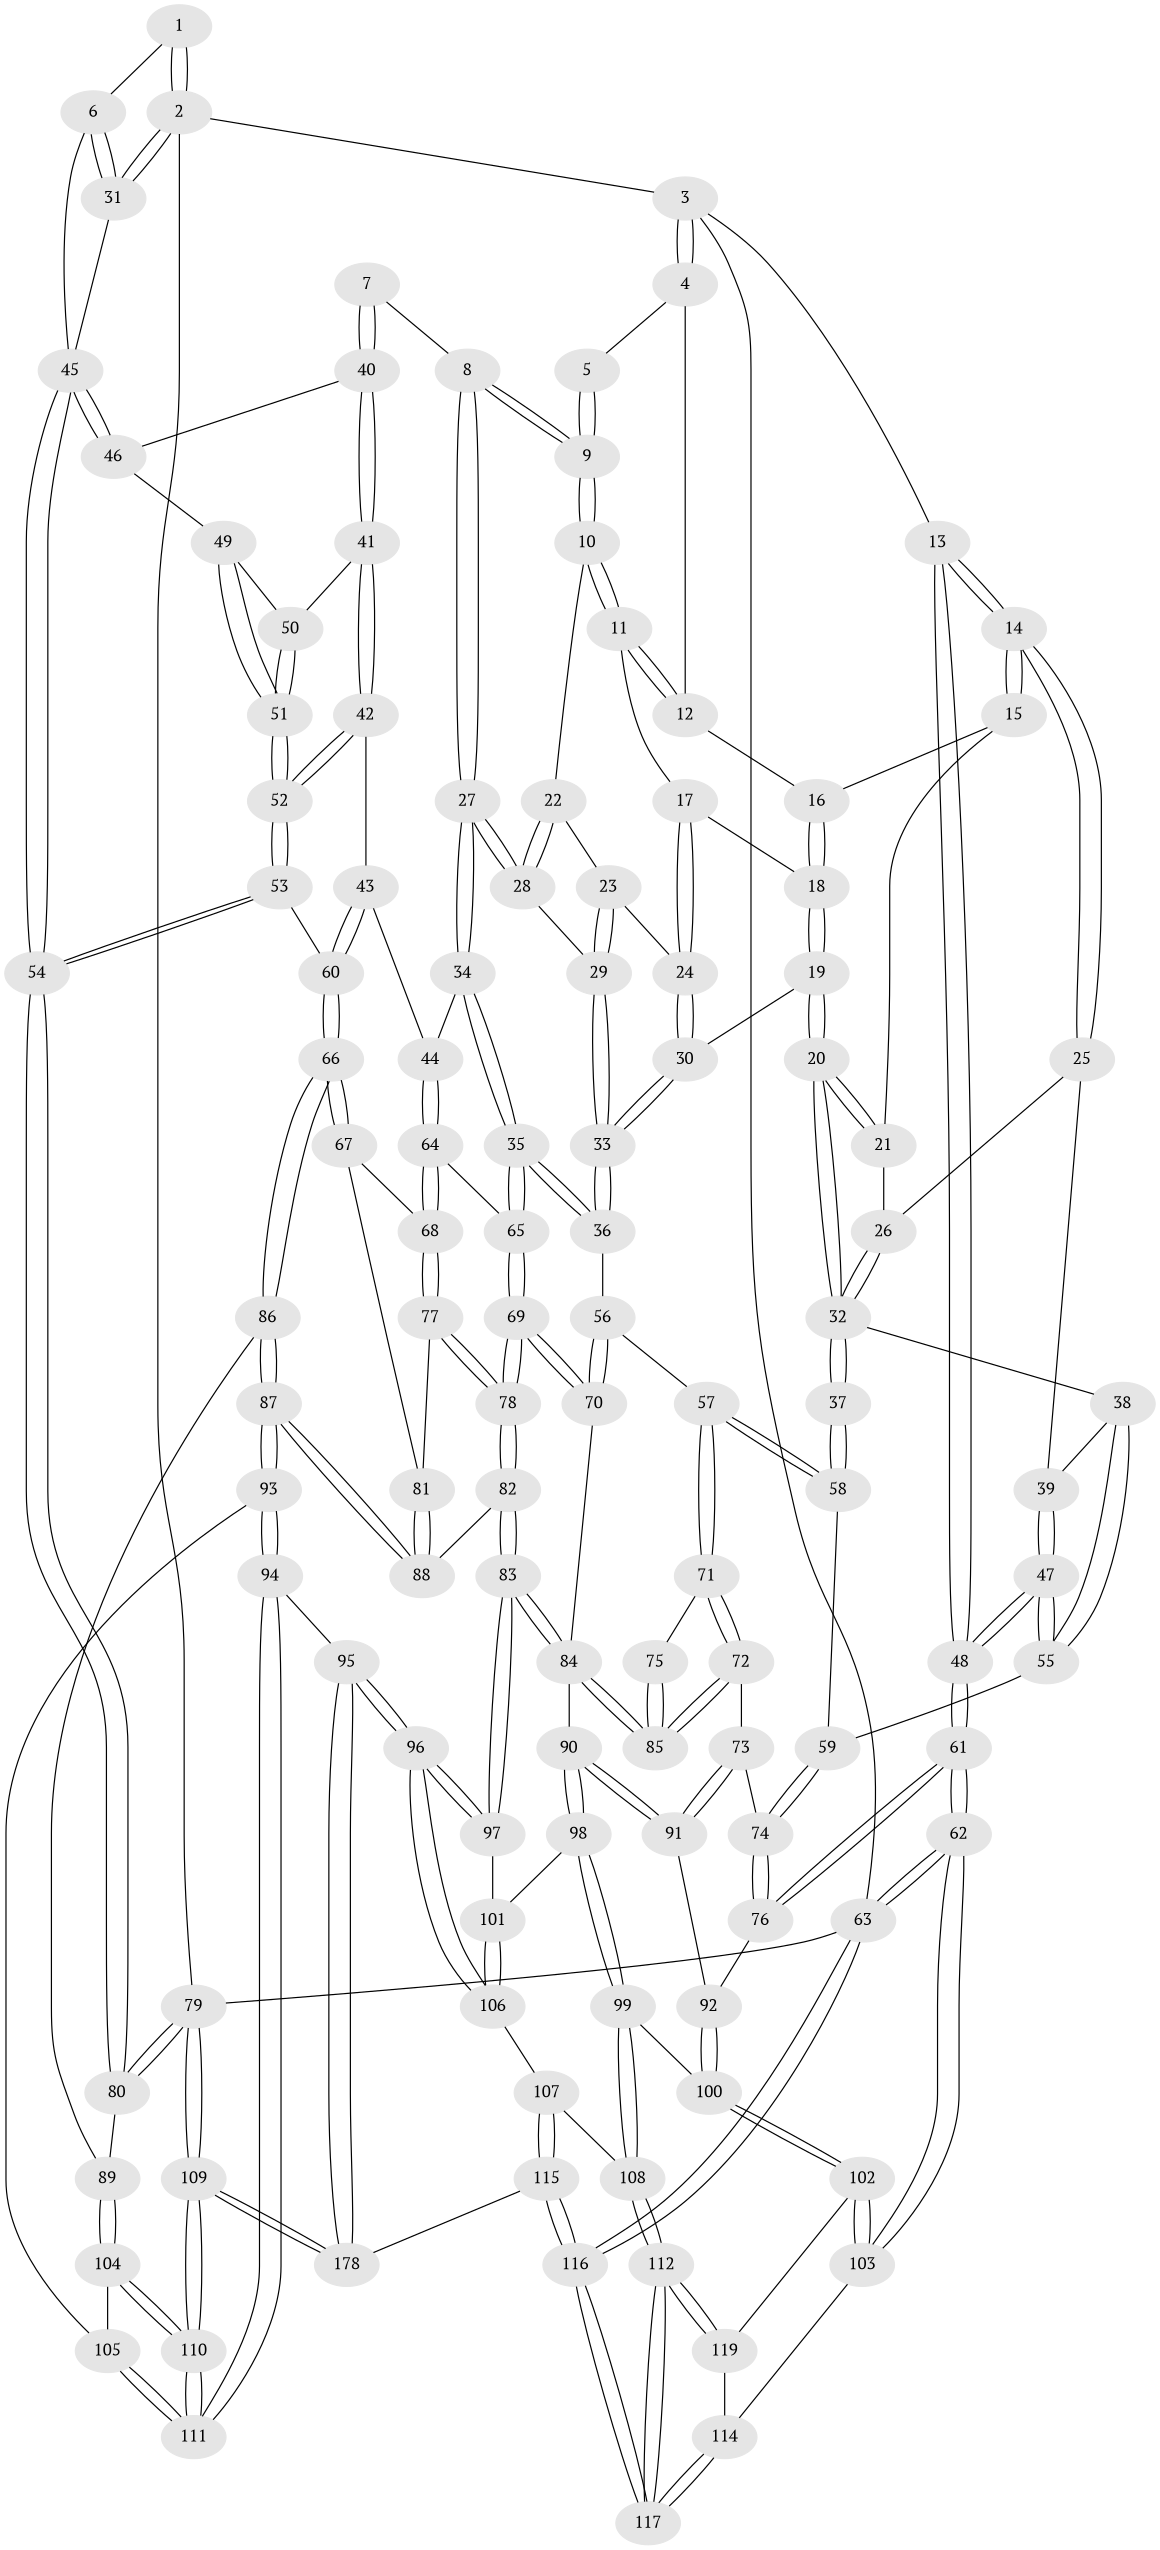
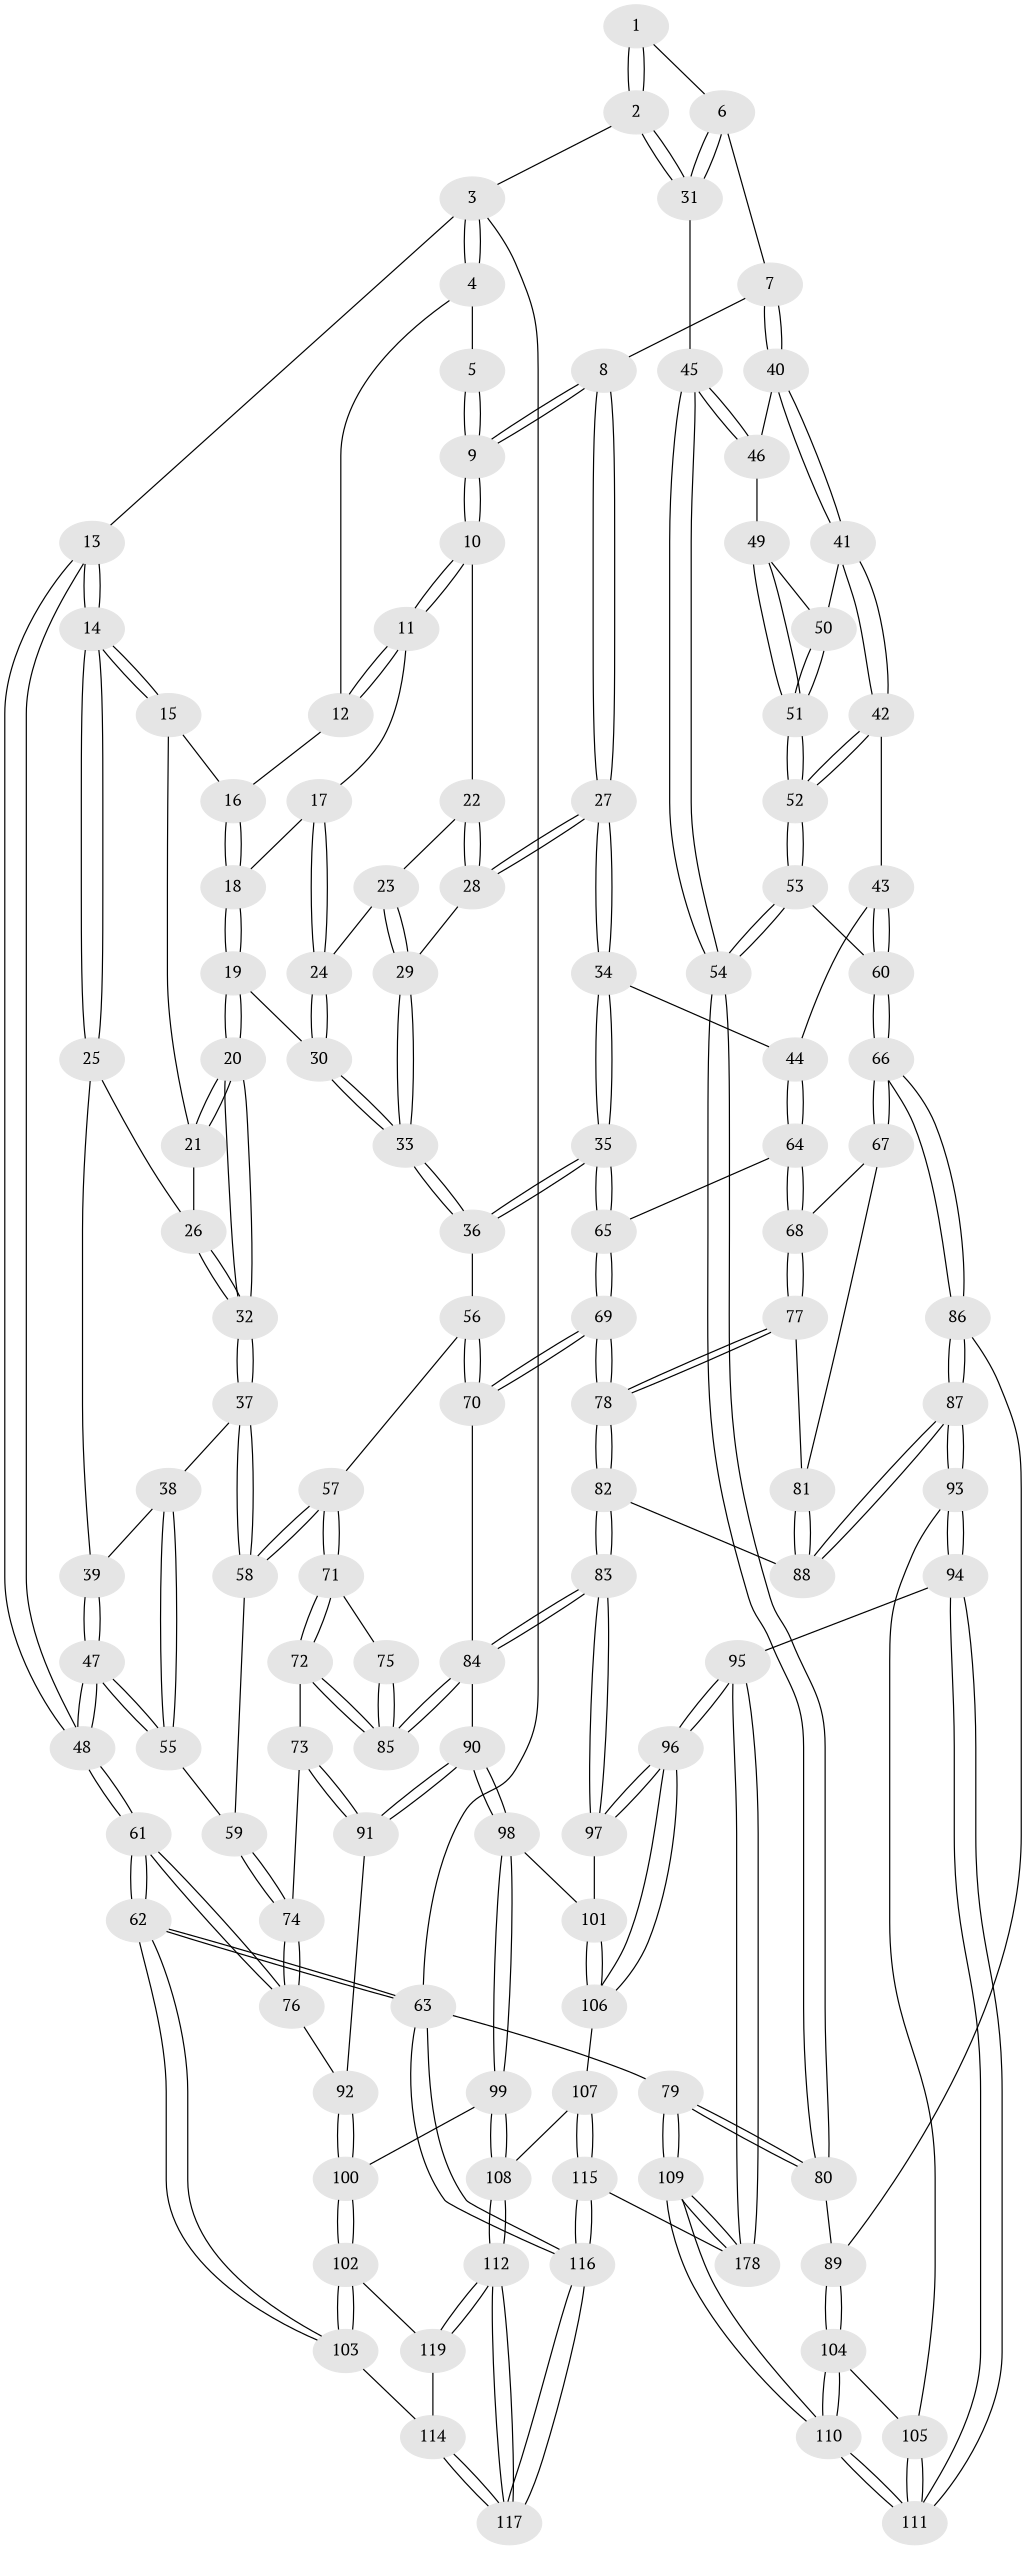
(65, 240) -> (746, 199)
(158, 1060) -> none
(981, 1361) -> (207, 1447)
